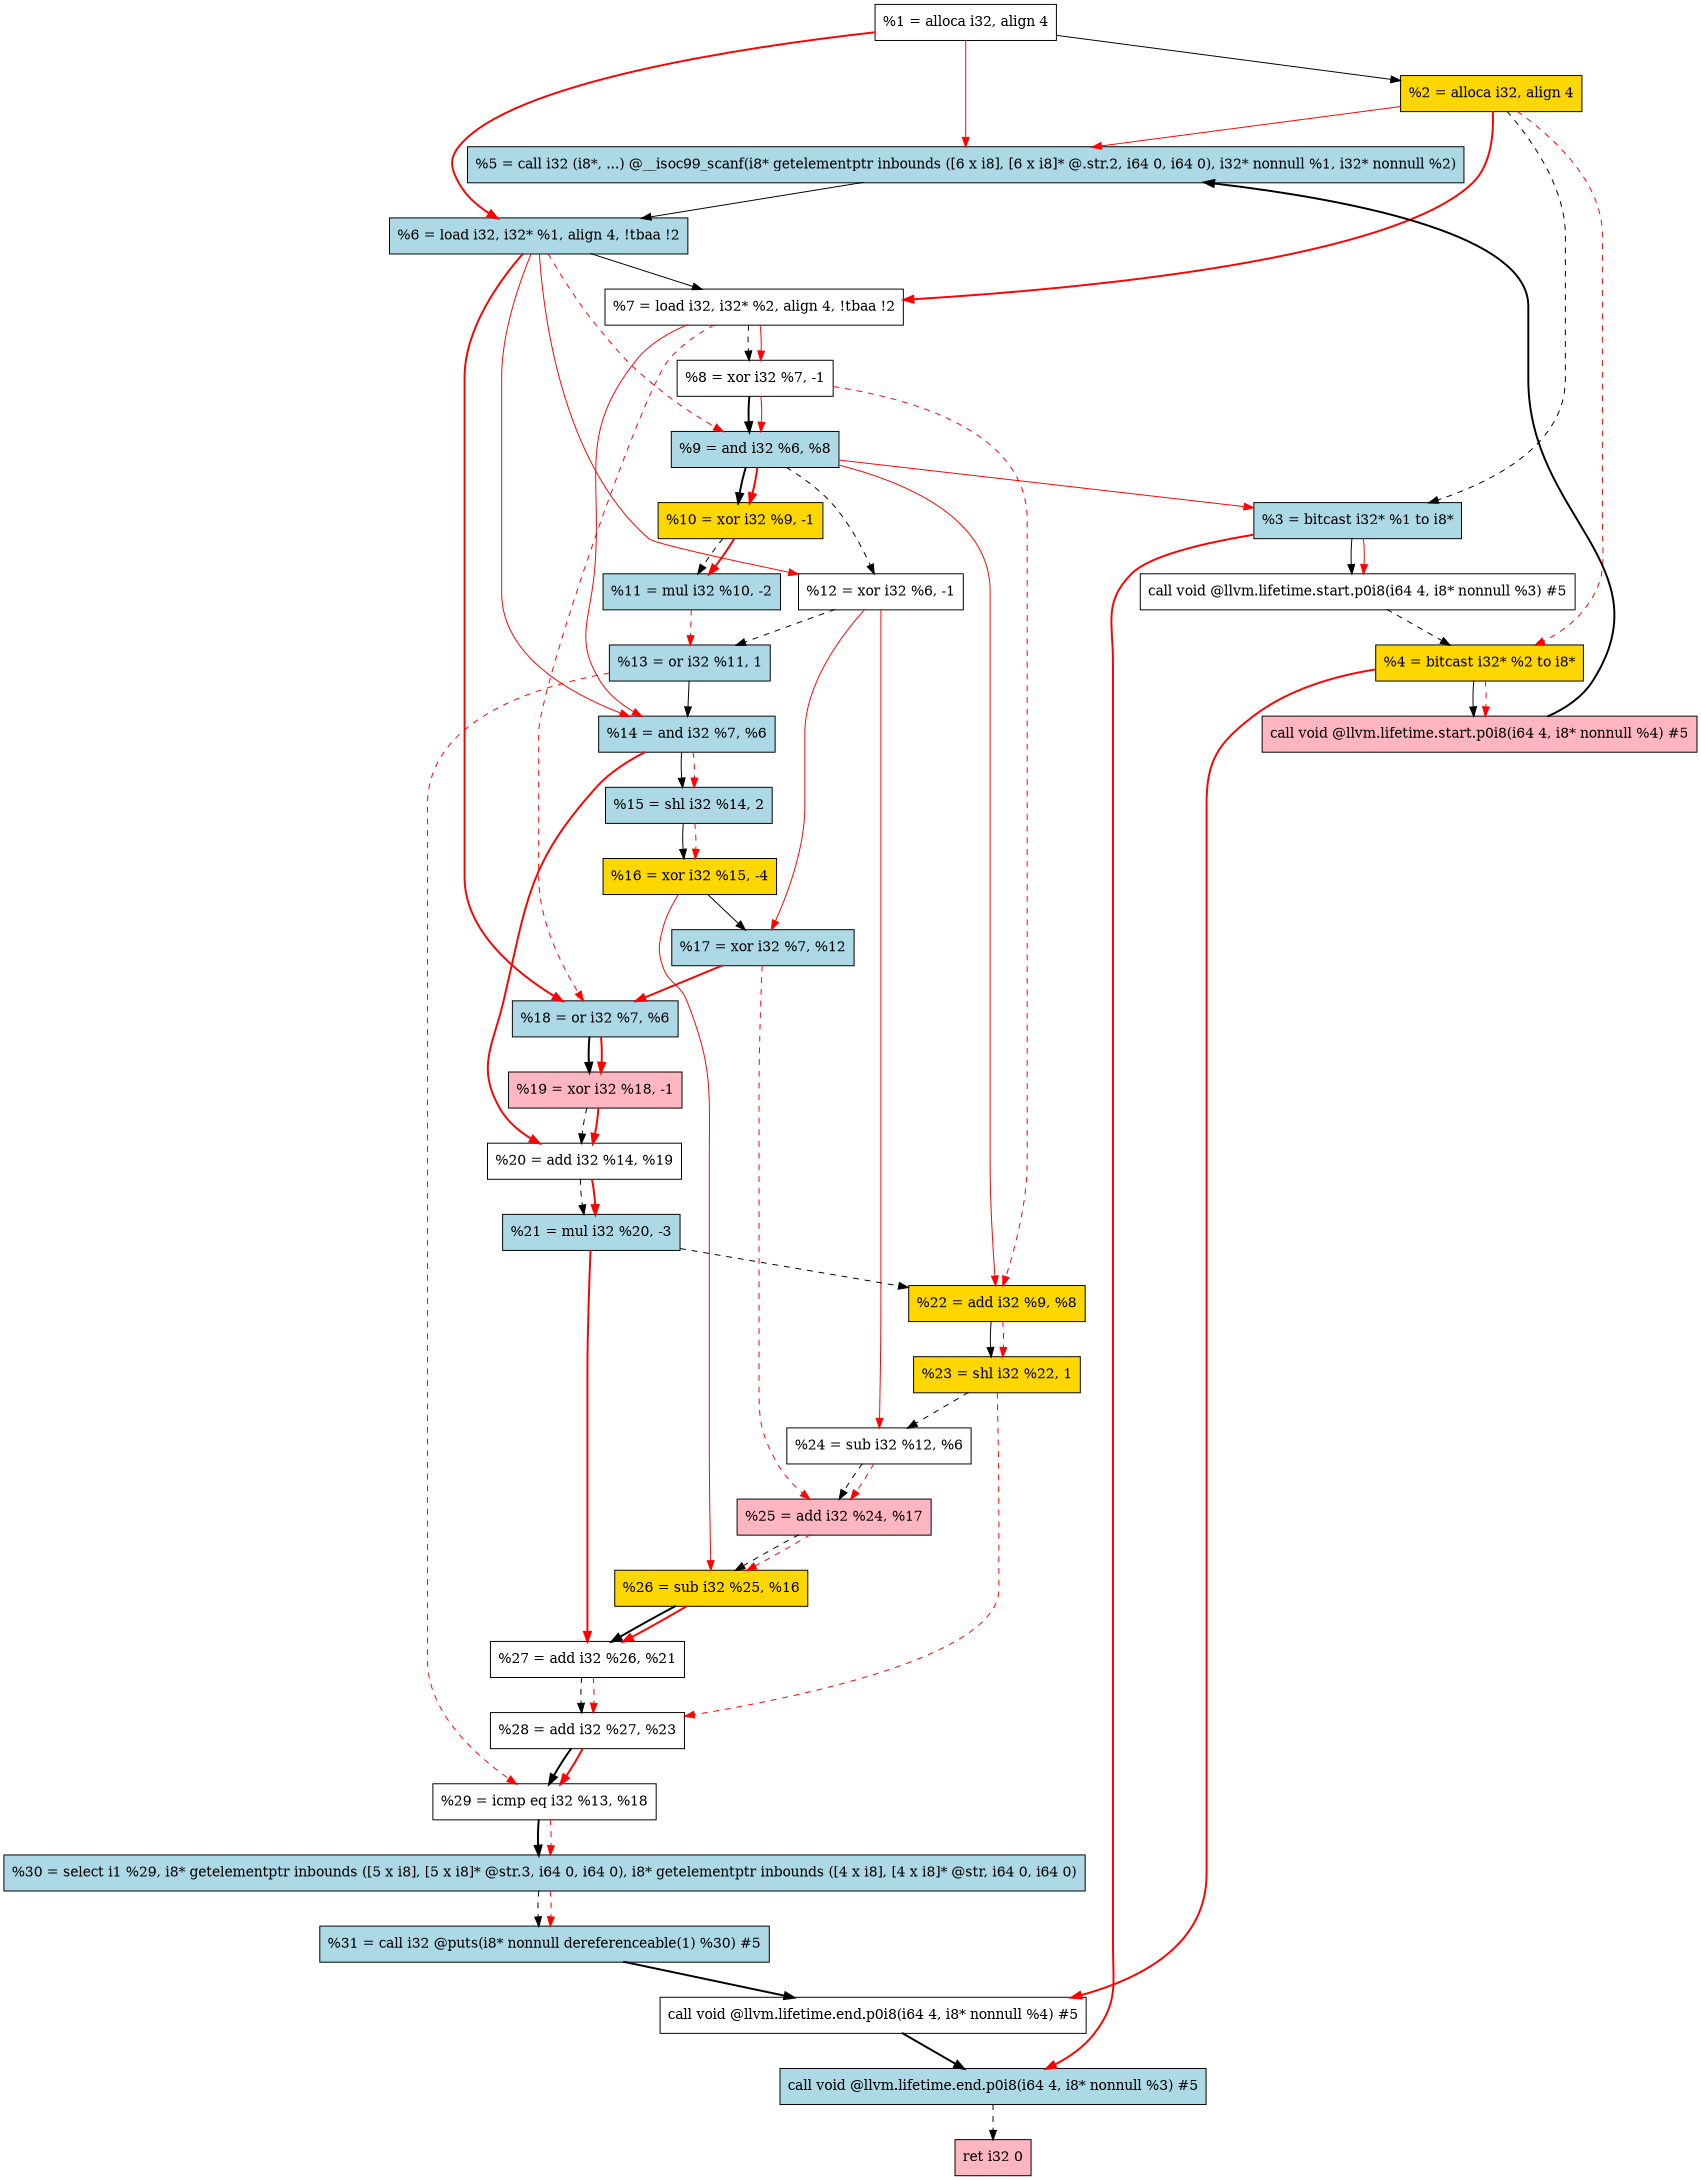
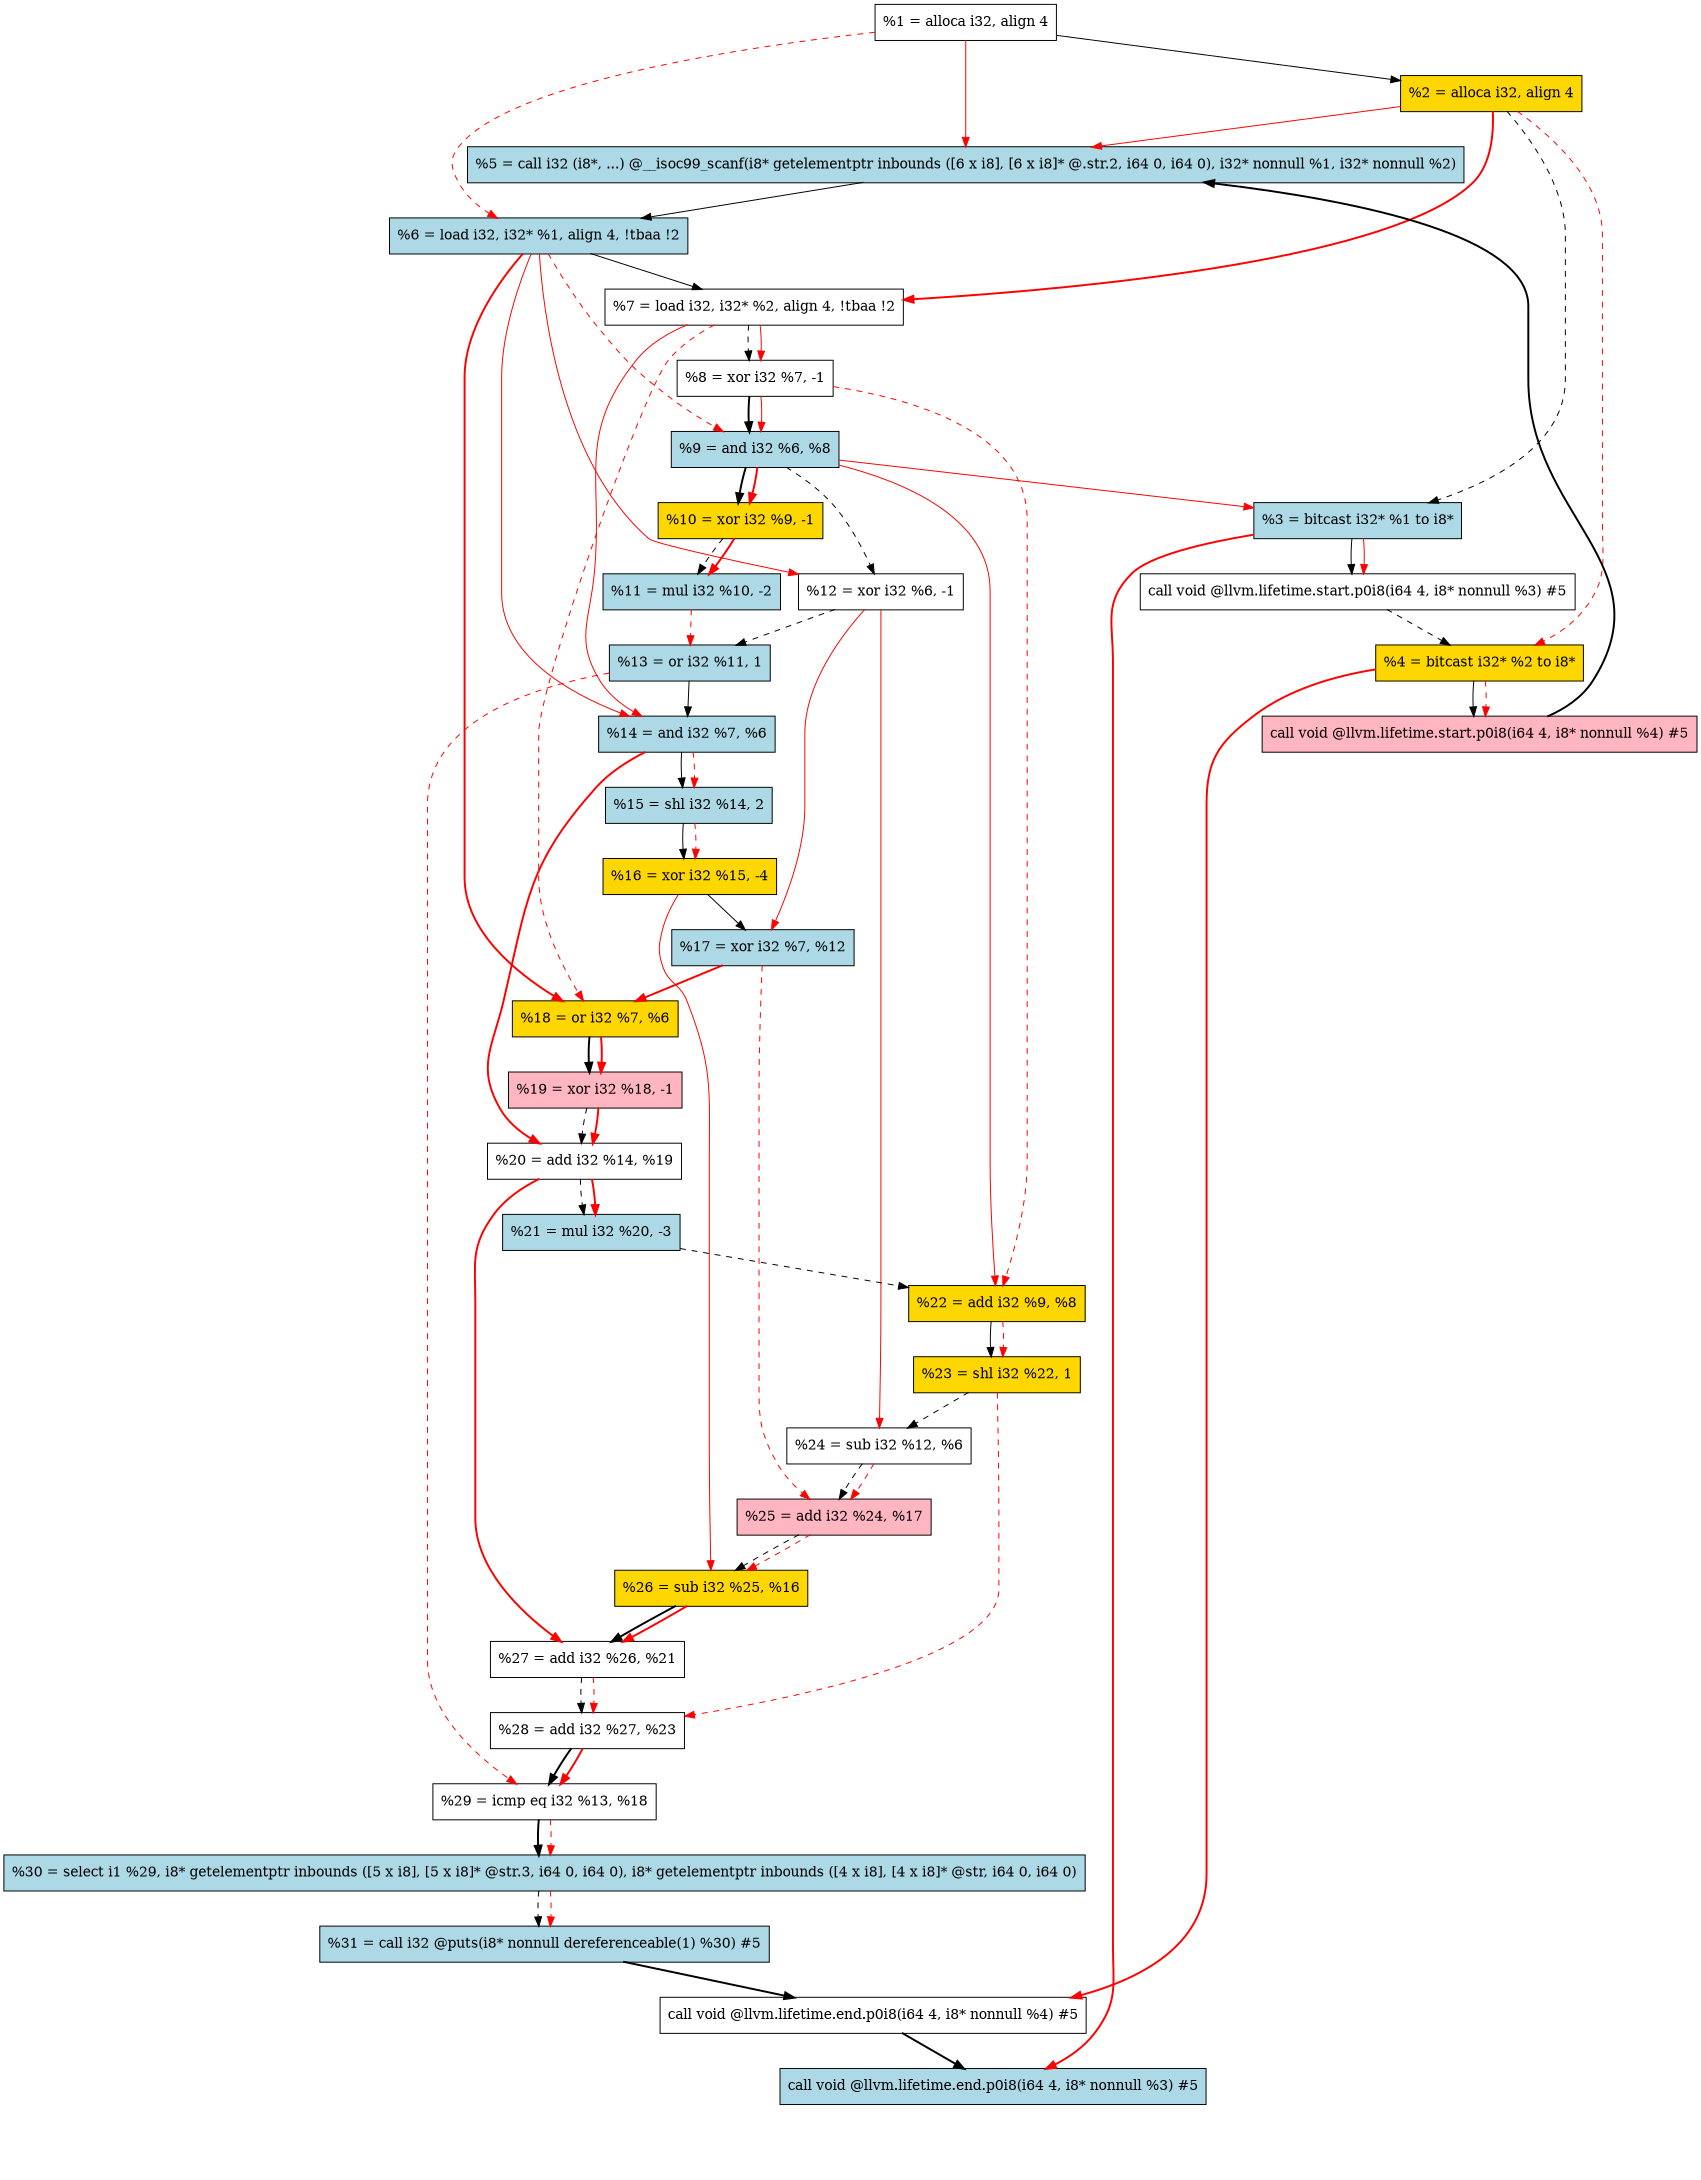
(619, 75) -> (619, 75)
(595, 1019) -> (595, 1019)
(587, 1441) -> (475, 1408)
(993, 2158) -> none
